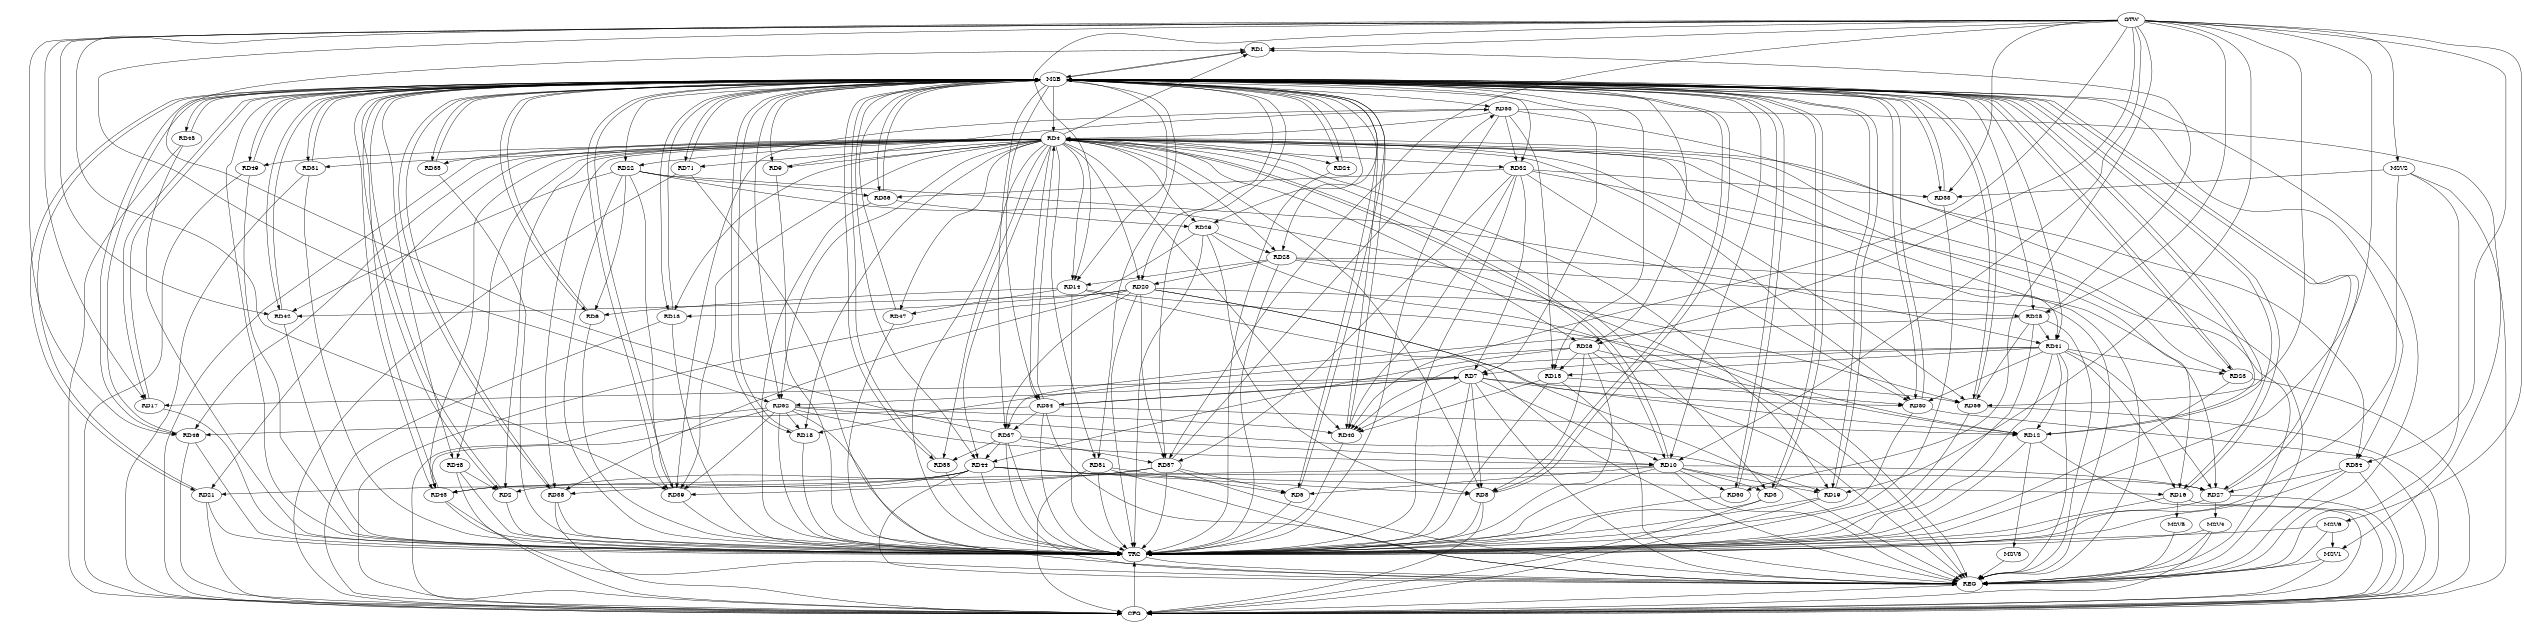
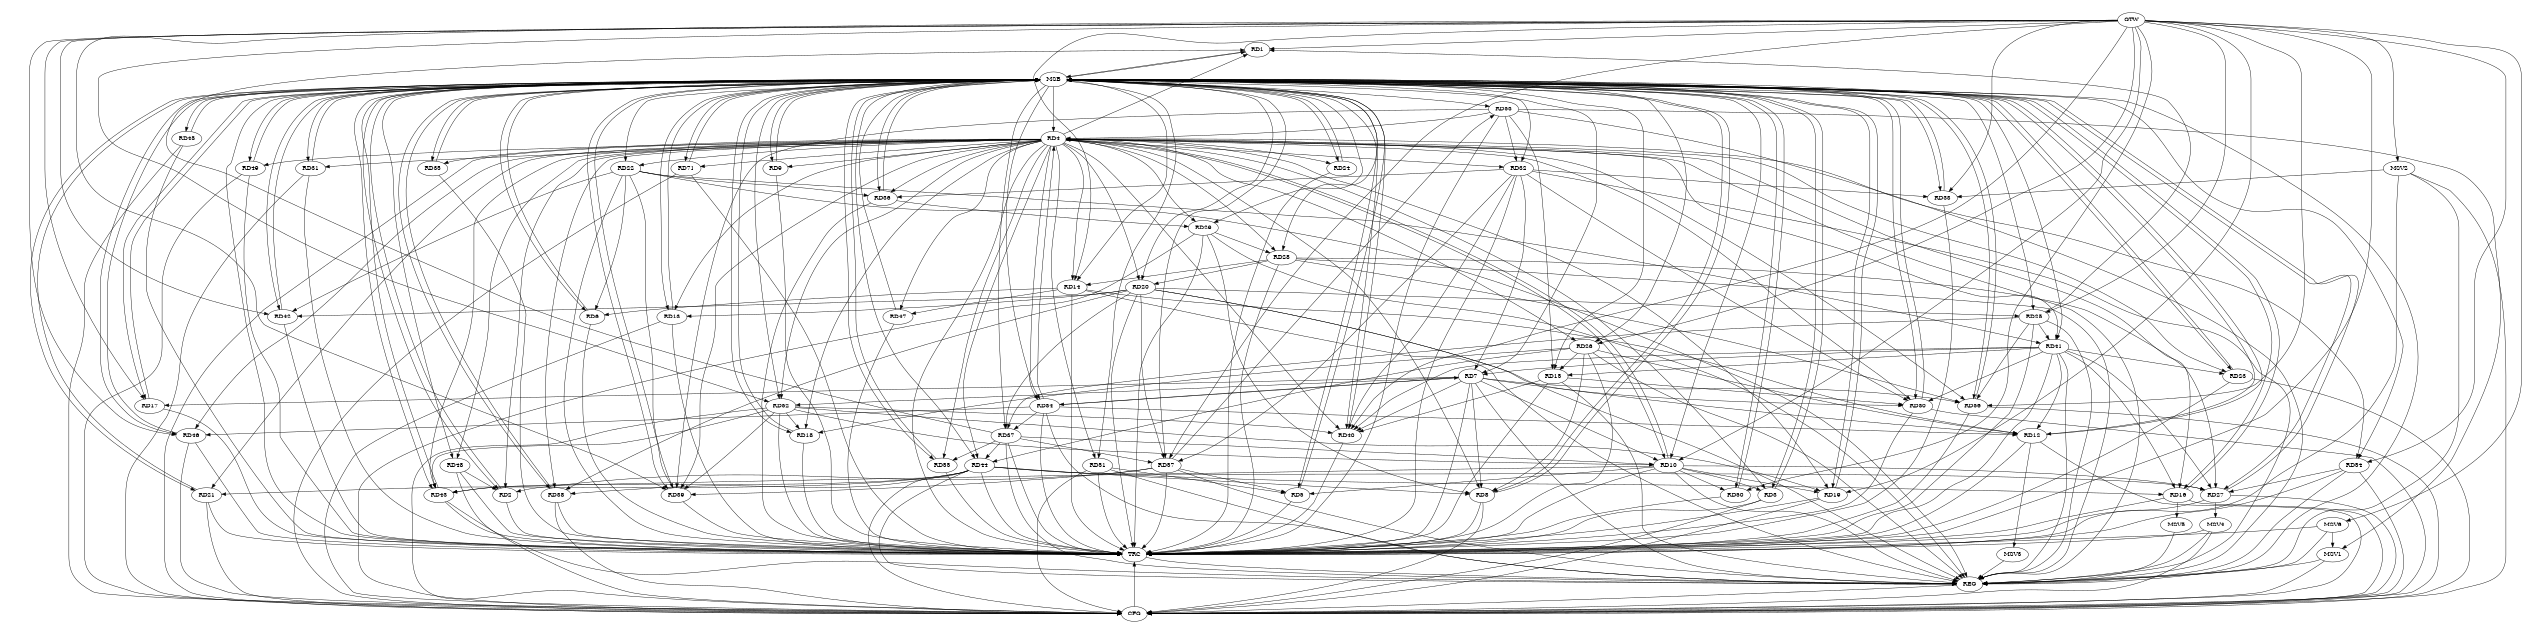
(1135, 124) -> (882, 87)
none -> (965, 156)
(1072, 558) -> none
none -> (917, 584)
